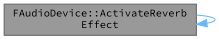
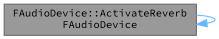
(100, 20) -> (100, 20)
